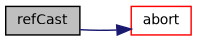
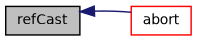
(98, 30) -> (113, 11)
